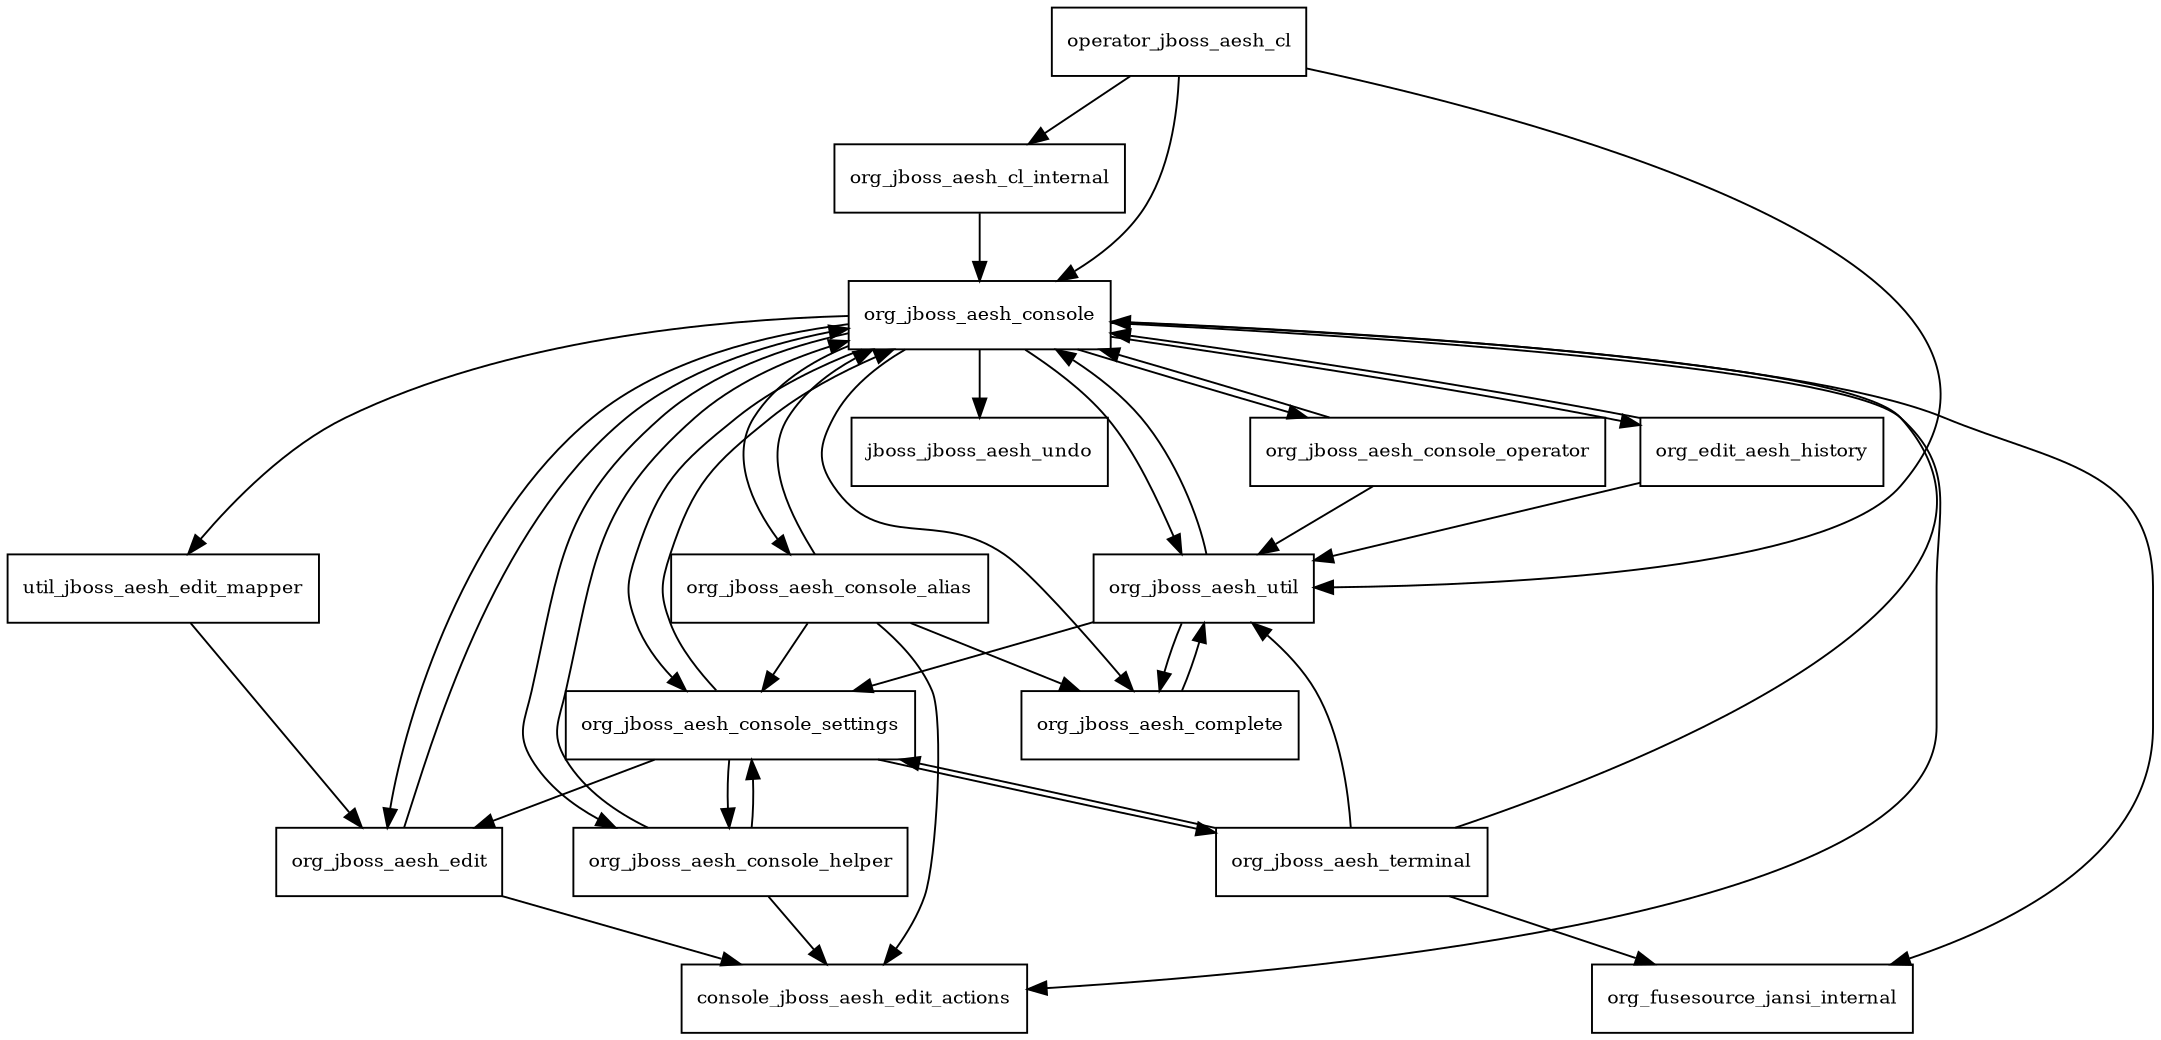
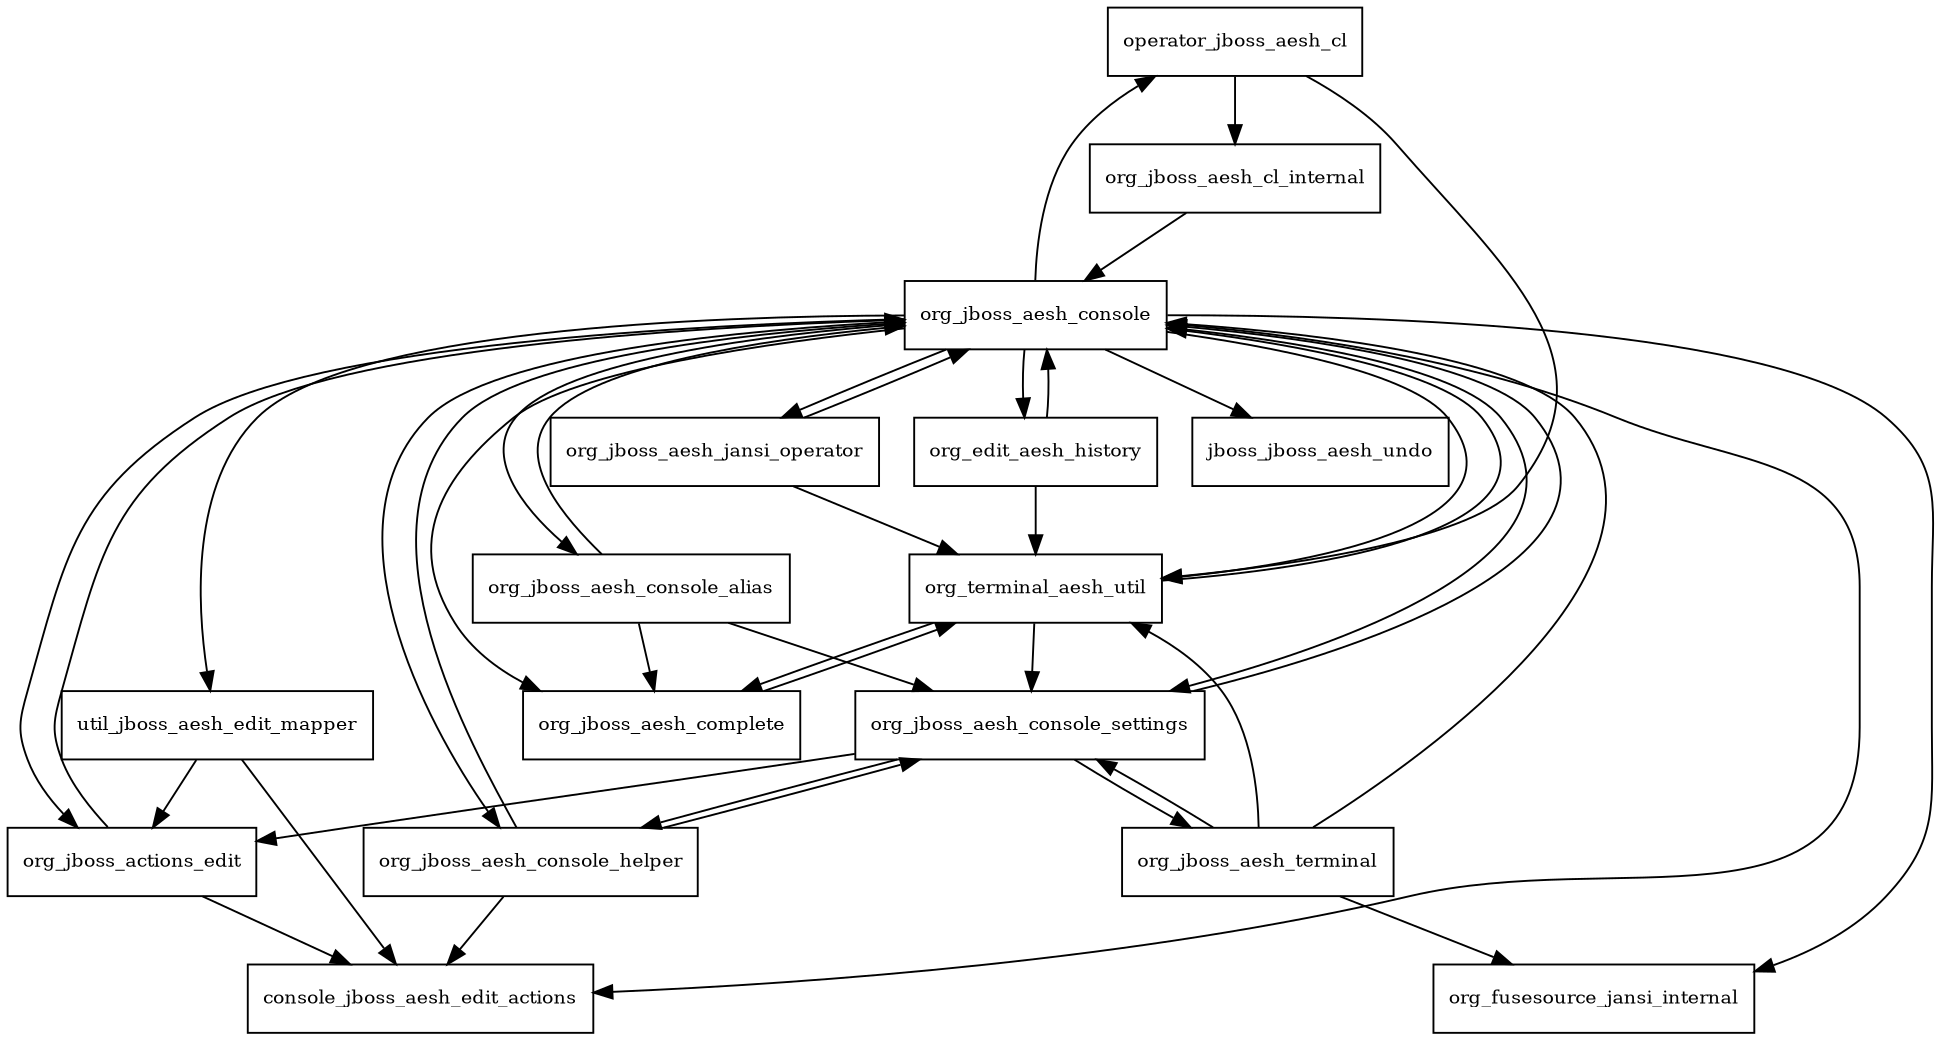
(1154, 189) -> (1059, 168)
(1428, 452) -> (715, 452)
(1204, 589) -> (1036, 589)
(937, 788) -> (313, 854)
(389, 862) -> (132, 862)
